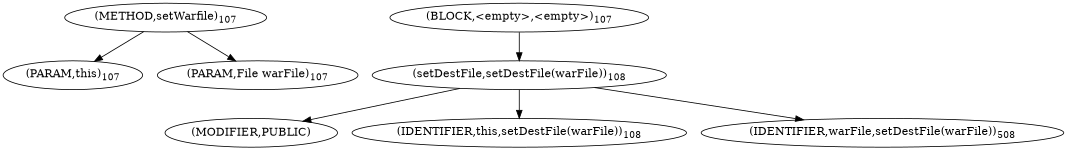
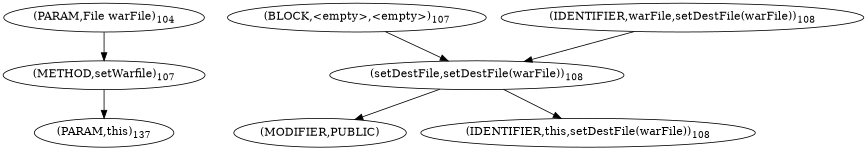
(208, 44) -> (104, 42)
(111, 74) -> (142, 132)
(319, 74) -> (166, 16)
(695, 103) -> (583, 45)
(1006, 132) -> (806, 16)
